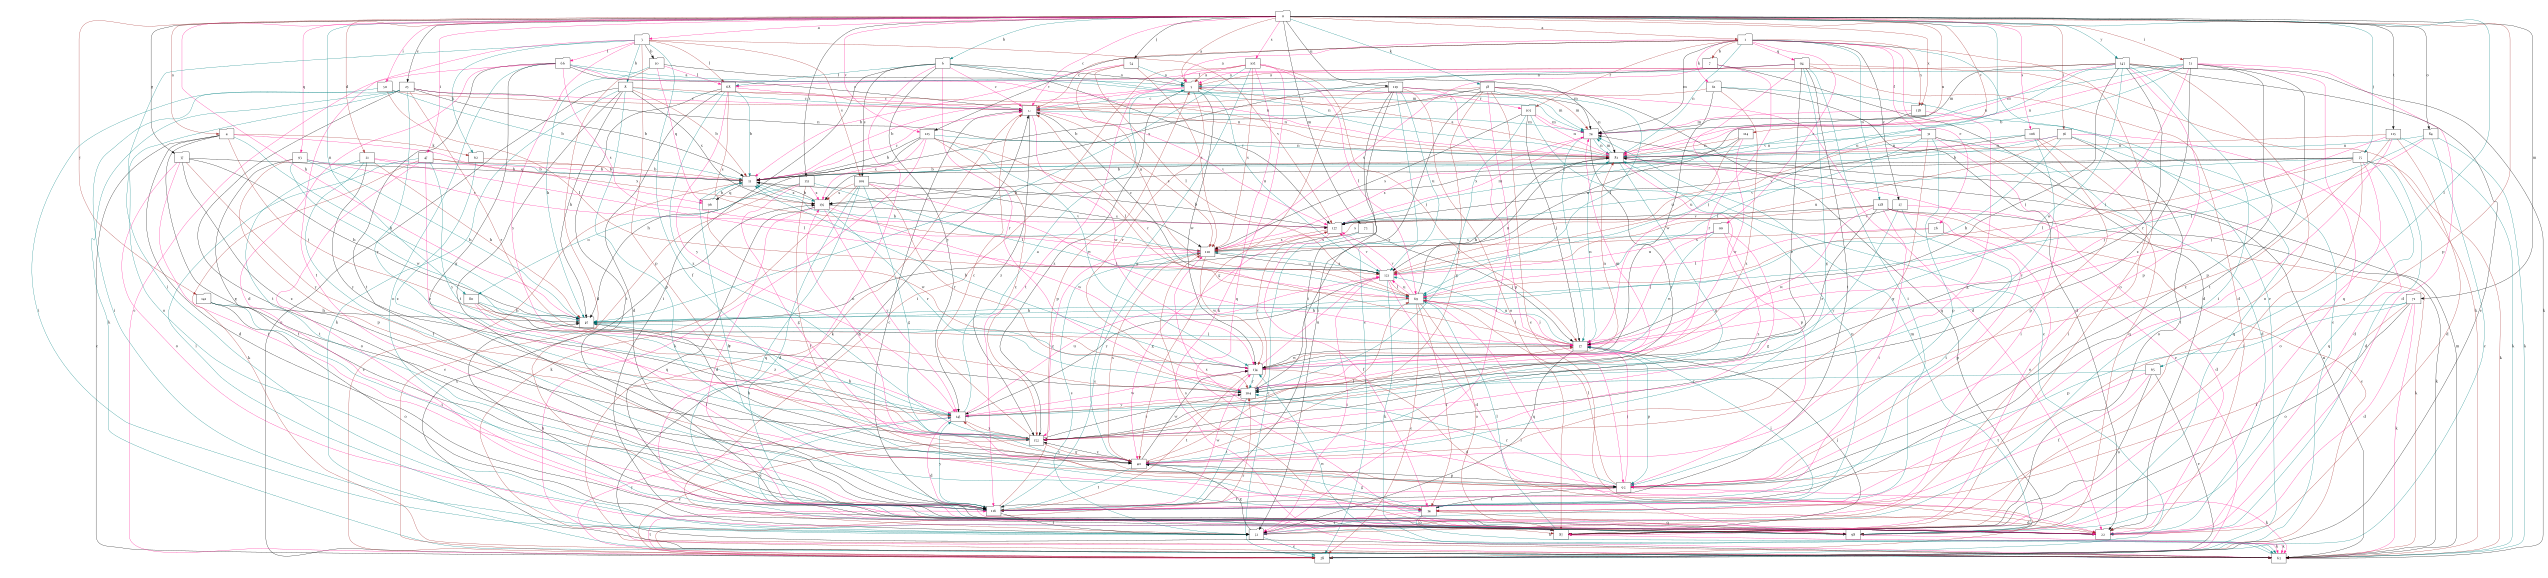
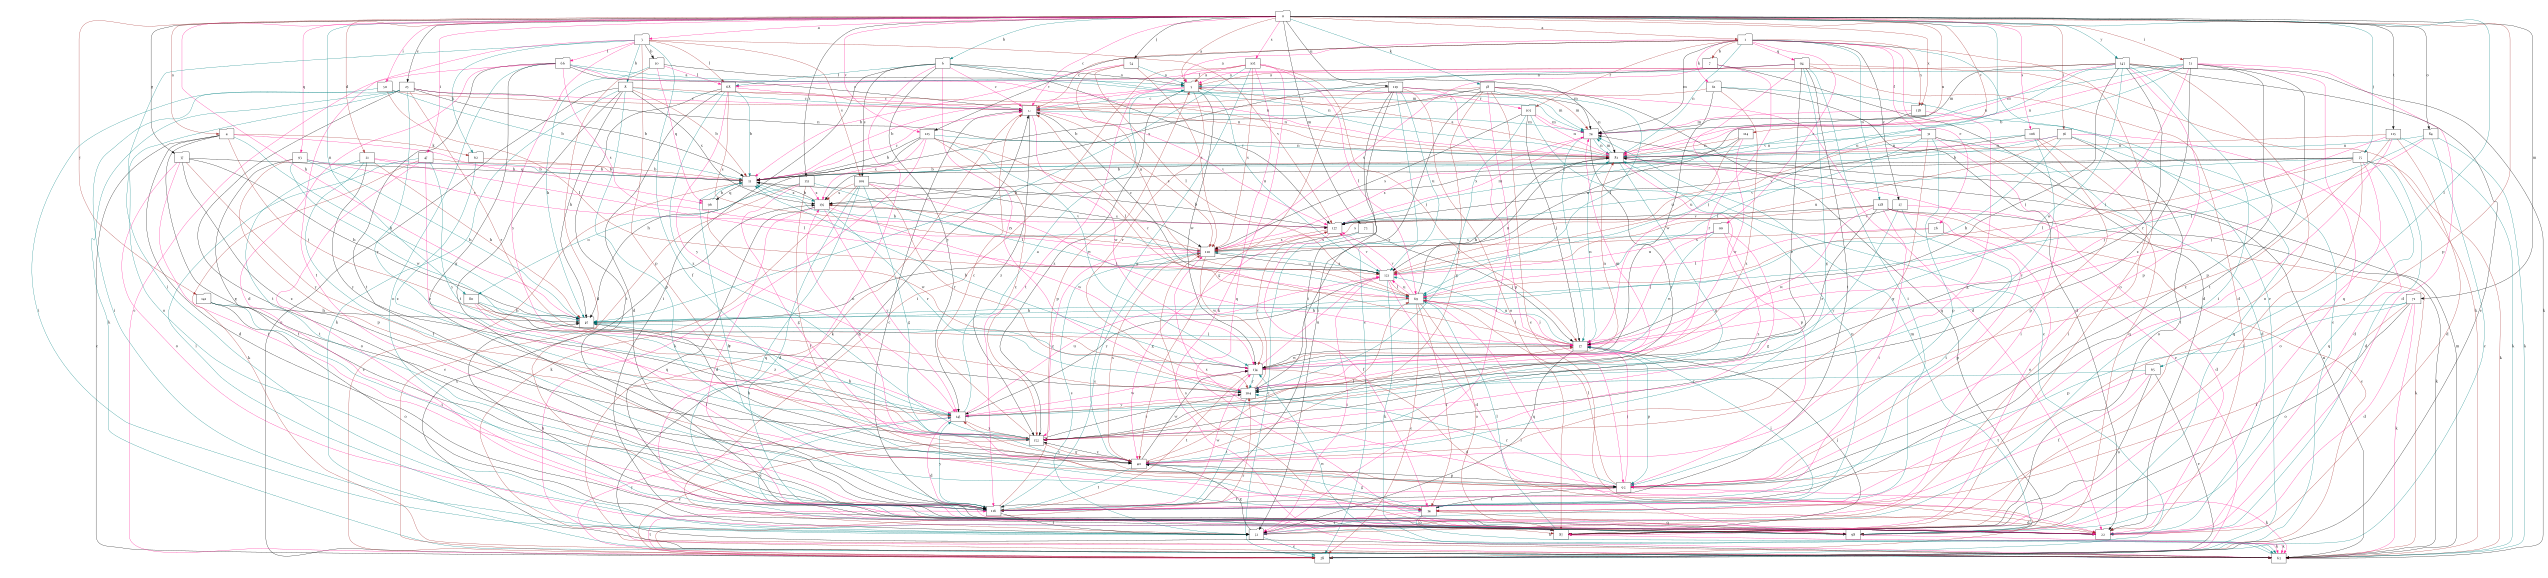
(622, 184) -> (1015, 234)
